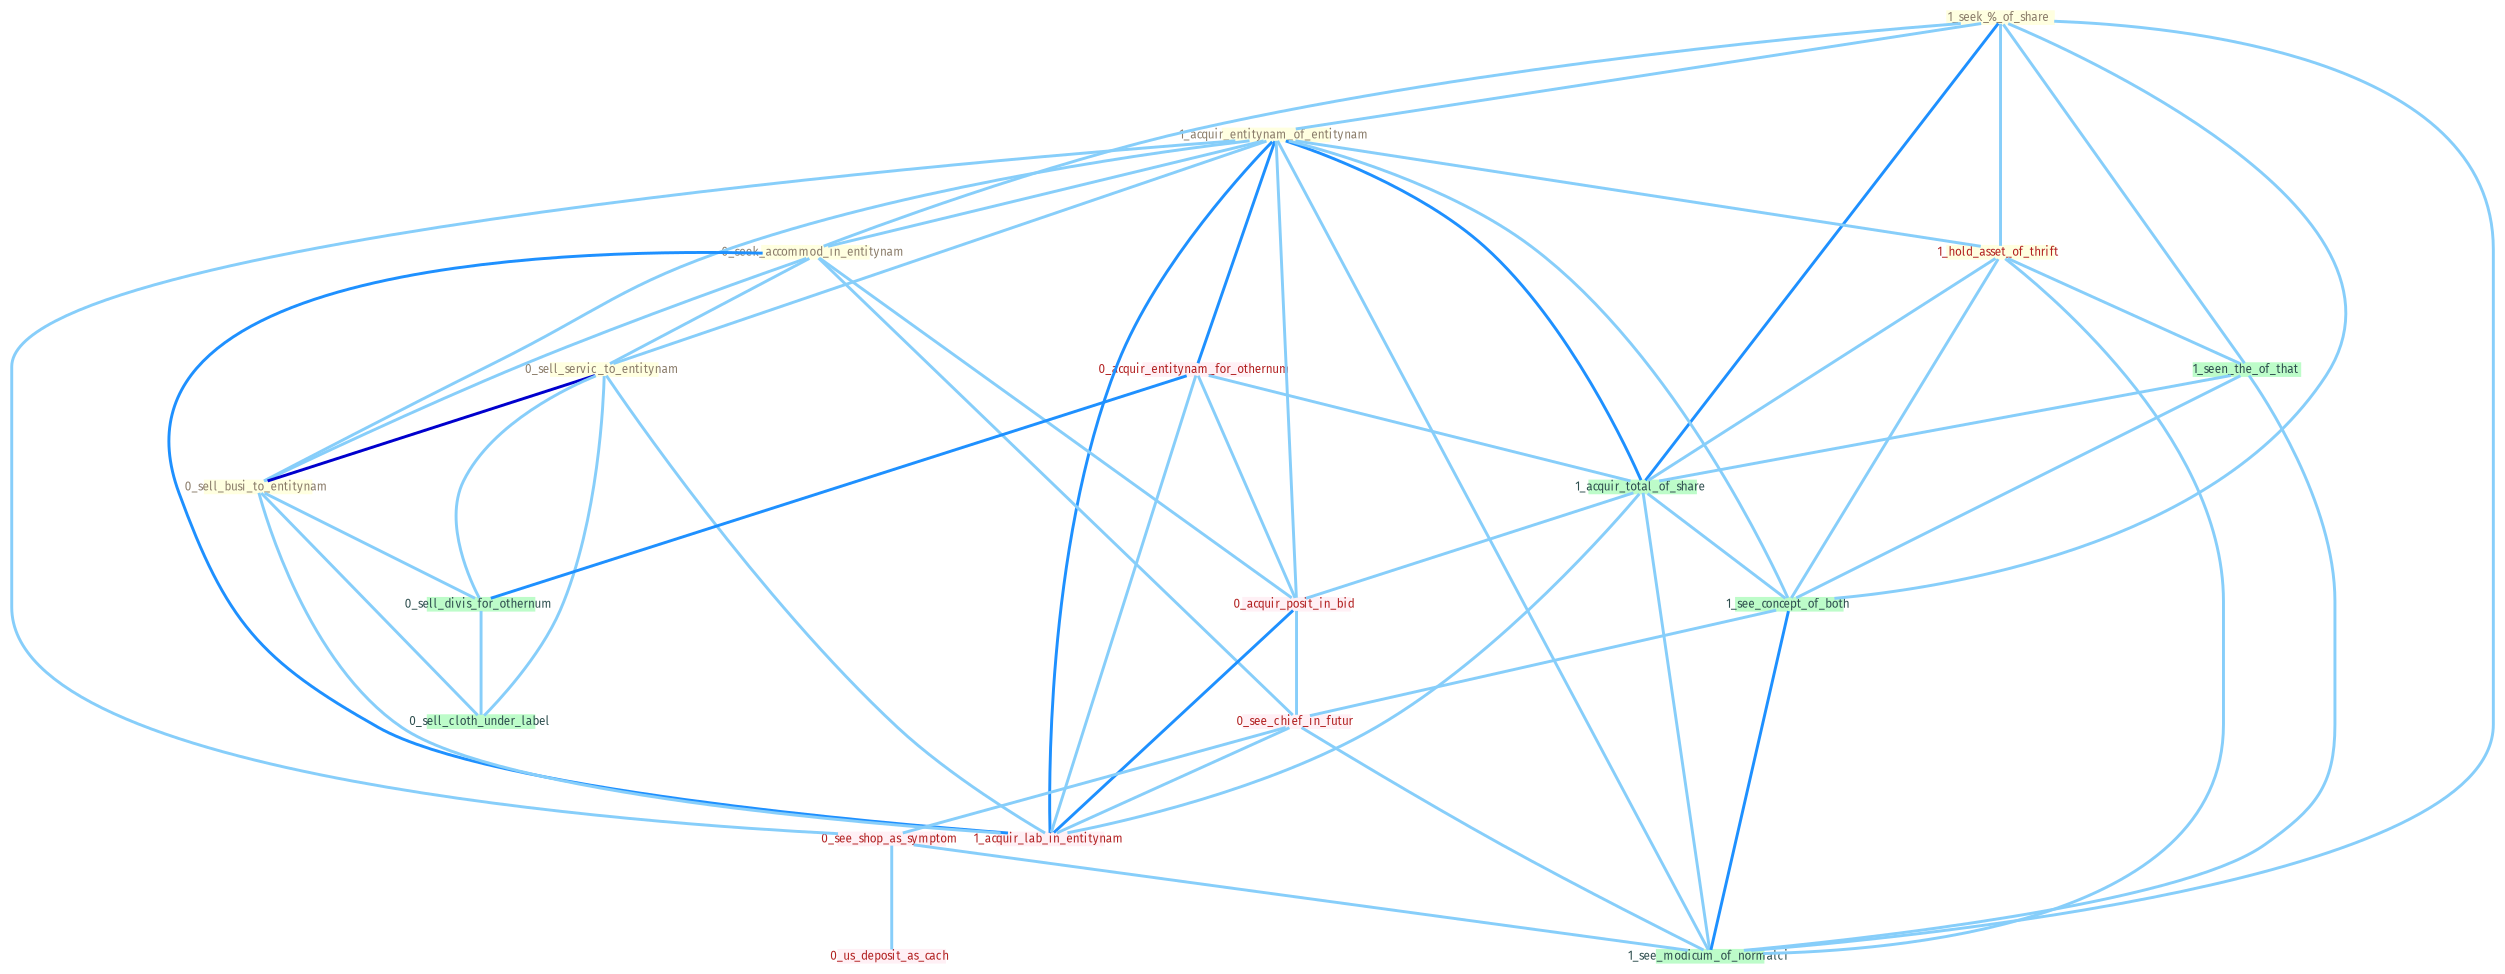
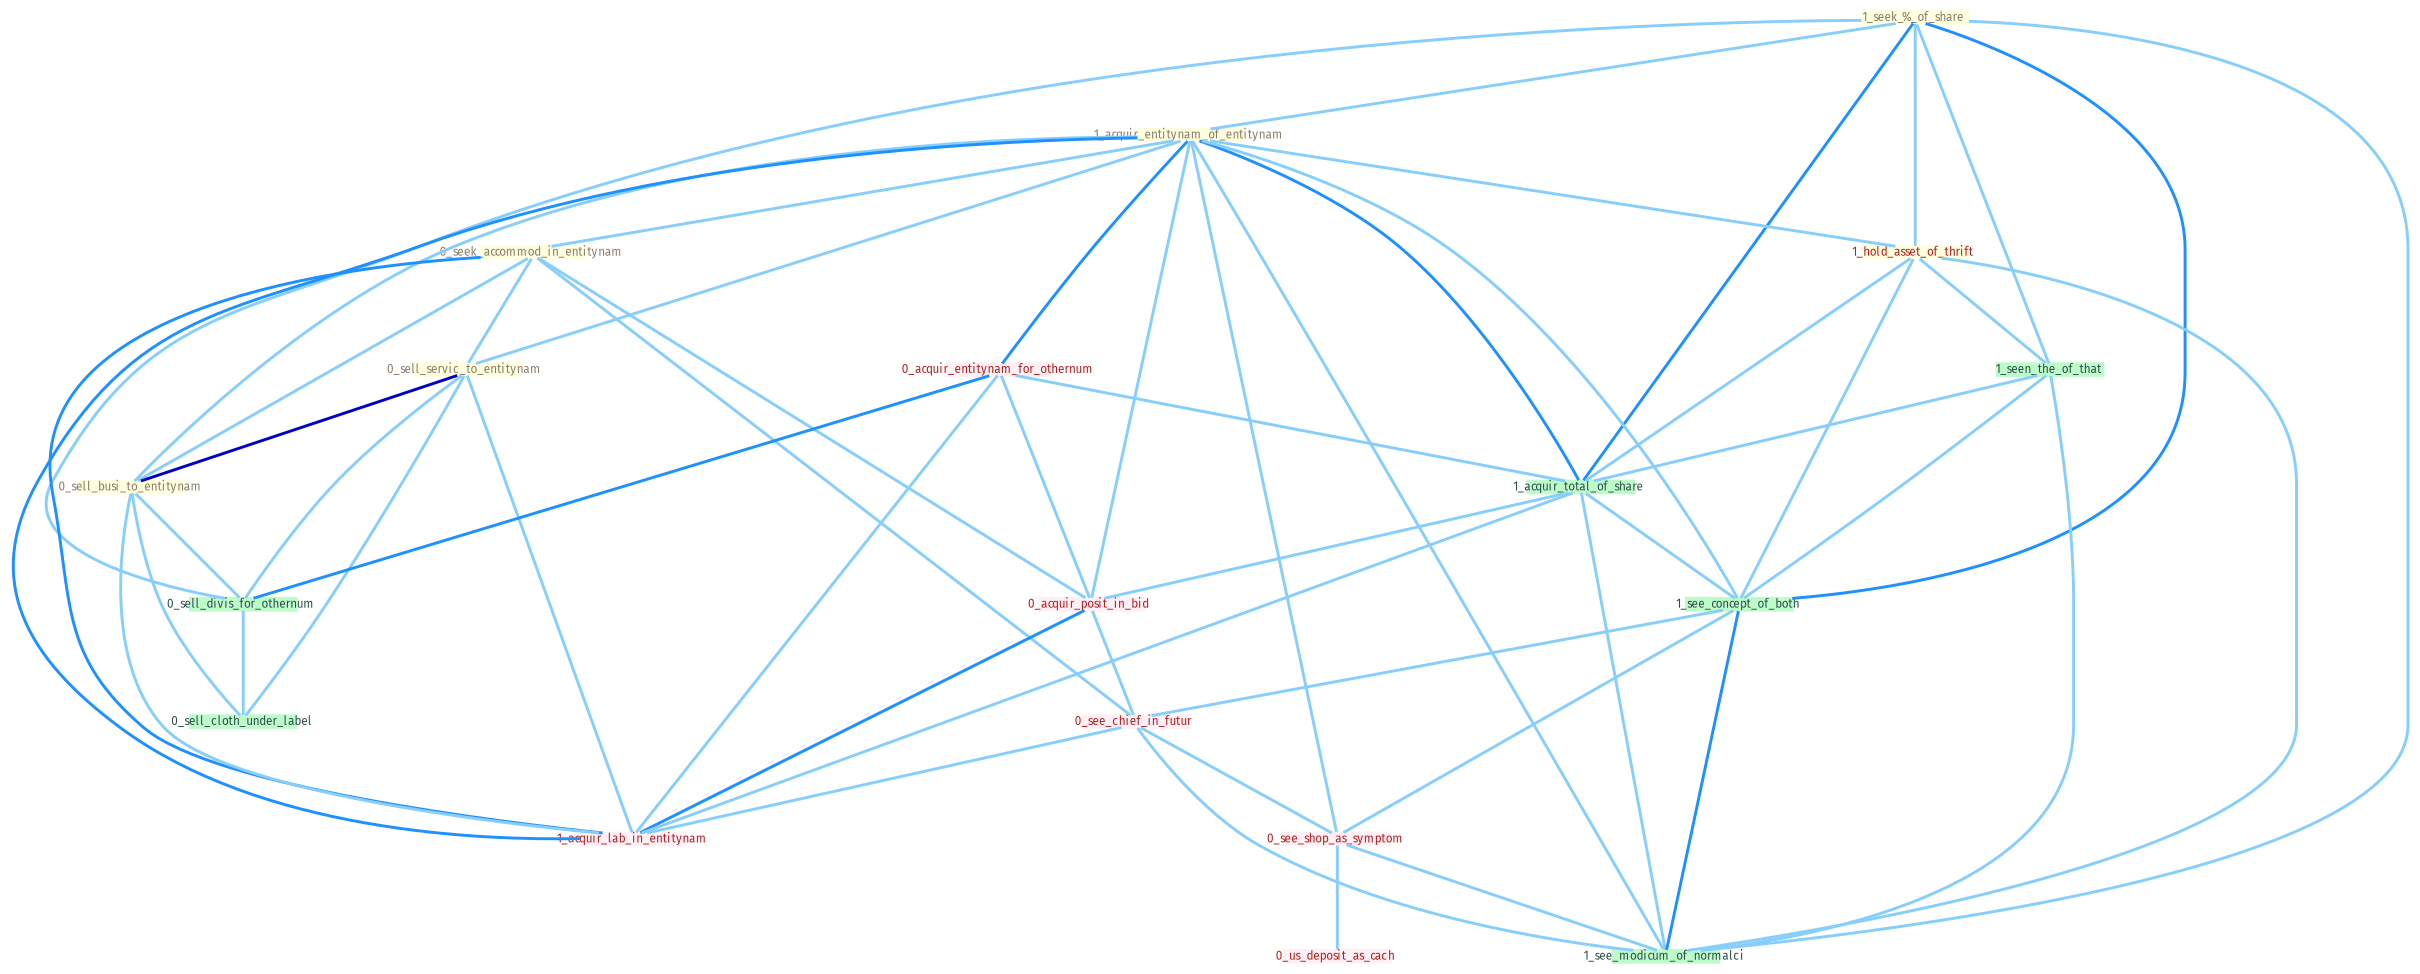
(1384, 93) -> (793, 136)
(2317, 386) -> (2185, 375)
none -> (1558, 710)
